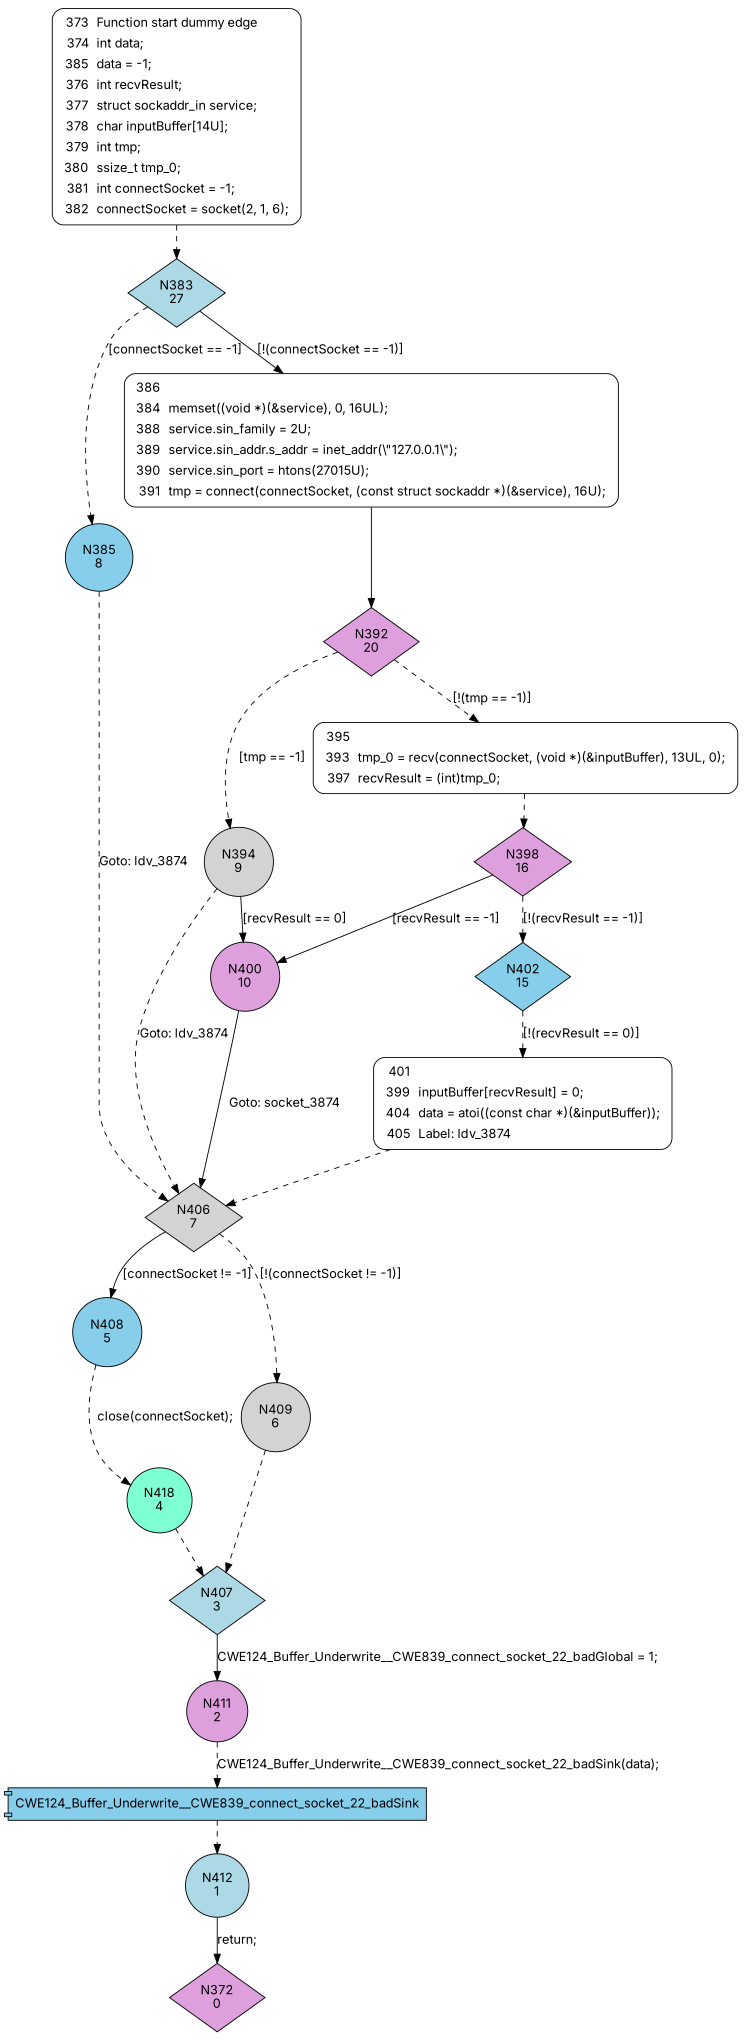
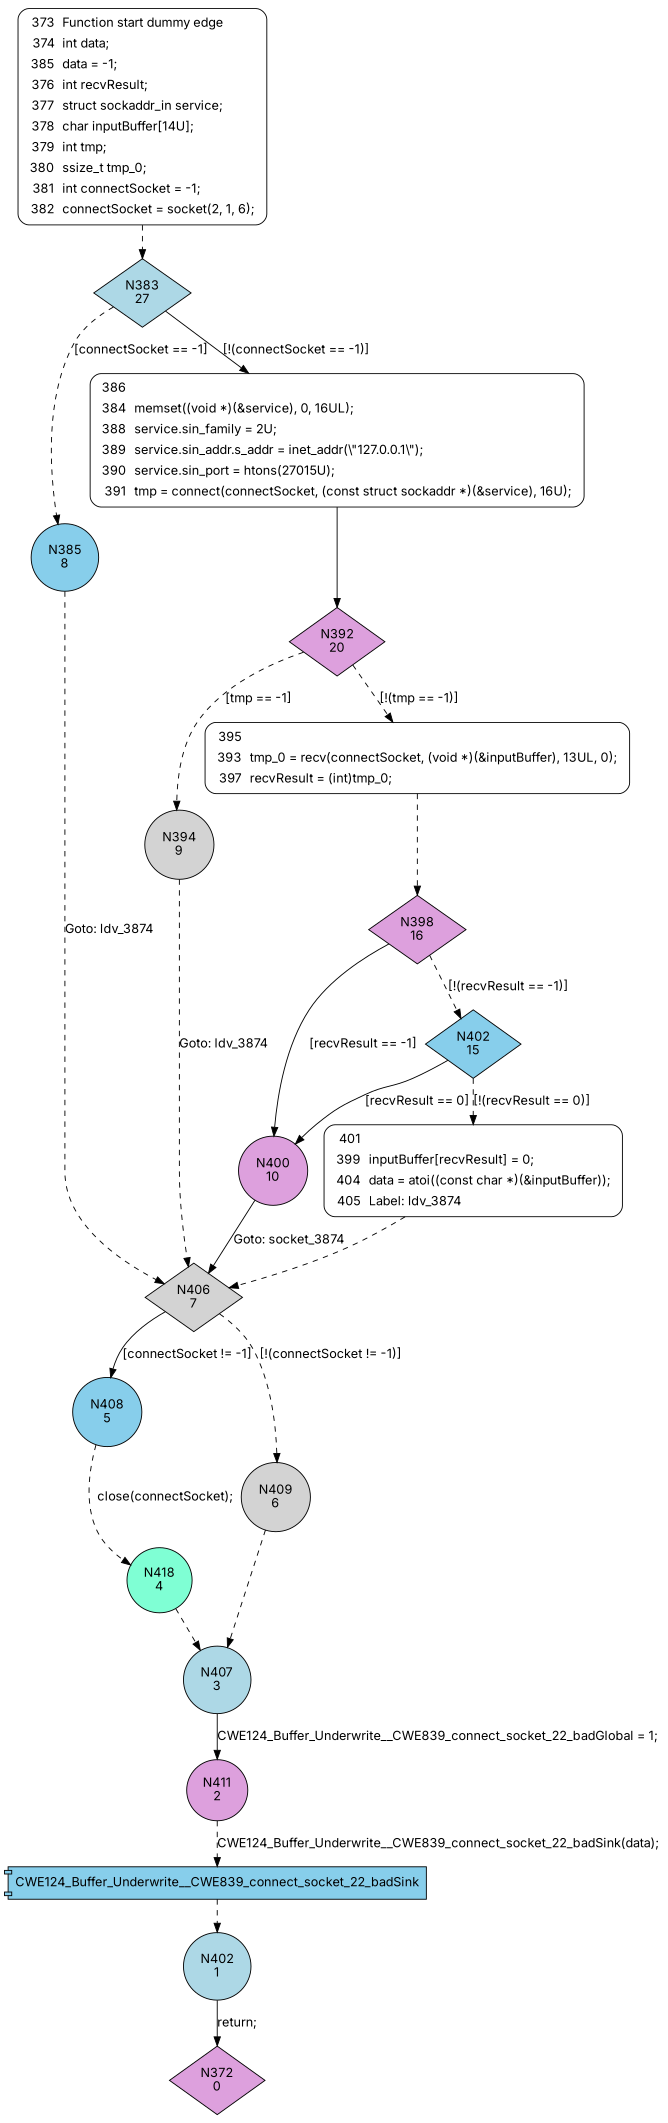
(242, 915) -> (371, 1092)
(217, 1600) -> (217, 1680)
(217, 1885) -> (217, 1966)
